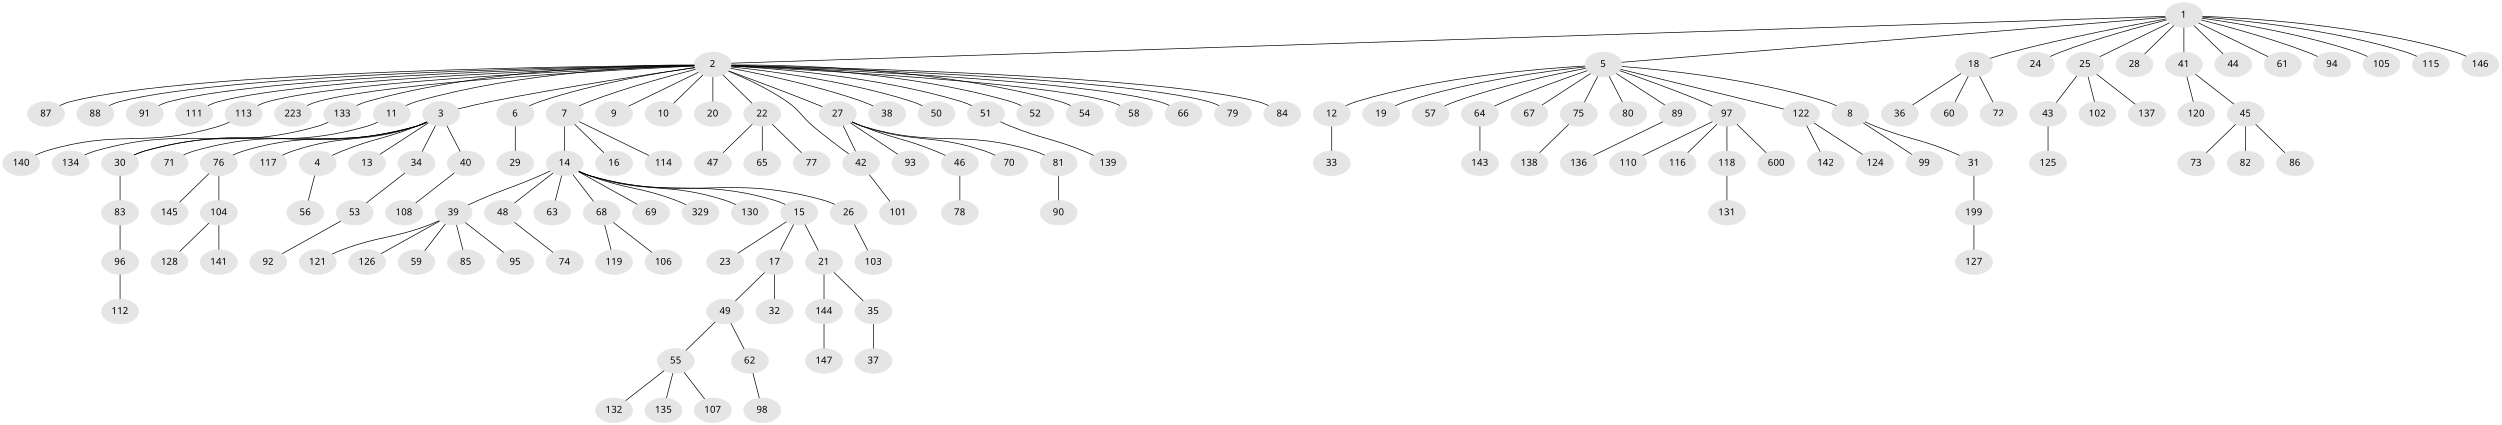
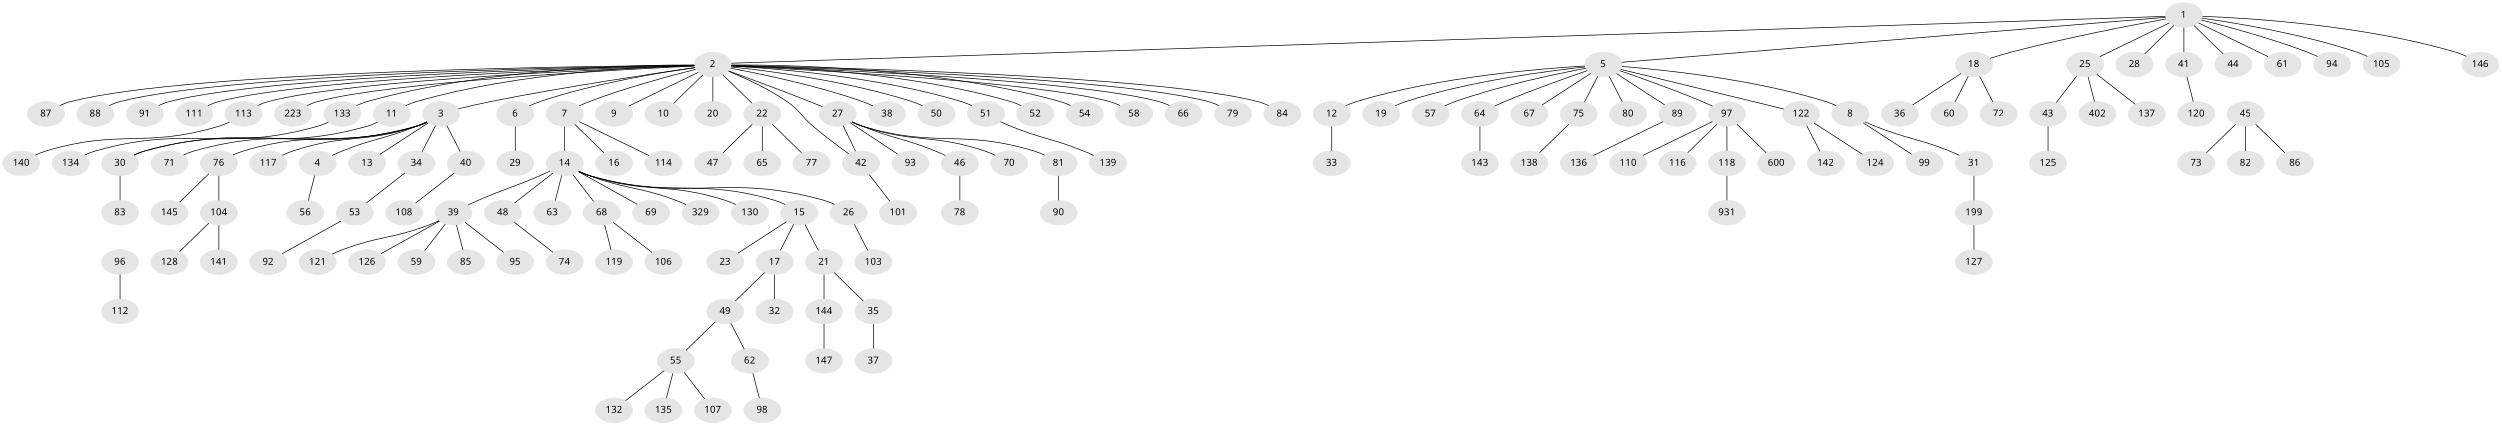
(2036, 64) -> none
(2431, 64) -> none
(2215, 89) -> none
(2097, 114) -> (2097, 114)
(1727, 213) -> (1727, 213)
(120, 237) -> none
